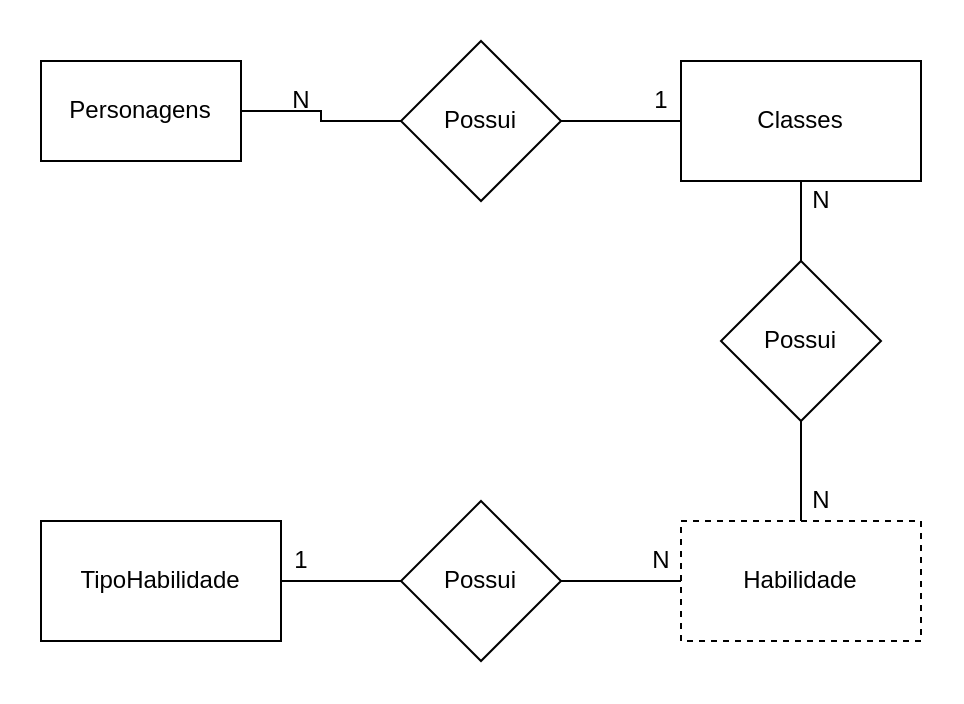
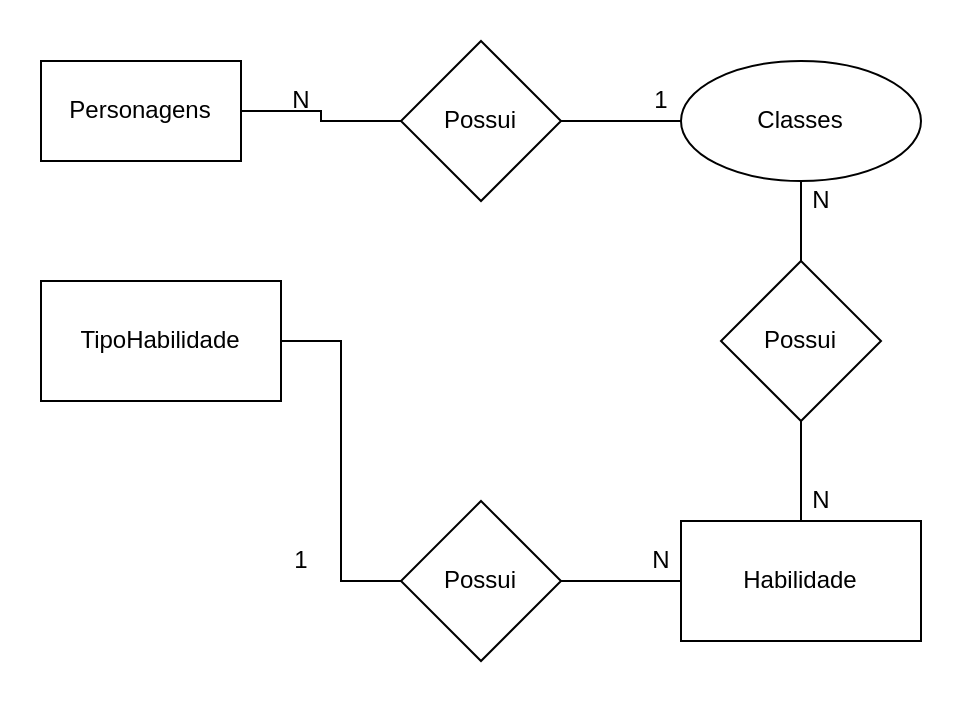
(801, 121) -> (801, 121)
(161, 581) -> (161, 341)
(801, 581) -> (801, 581)
